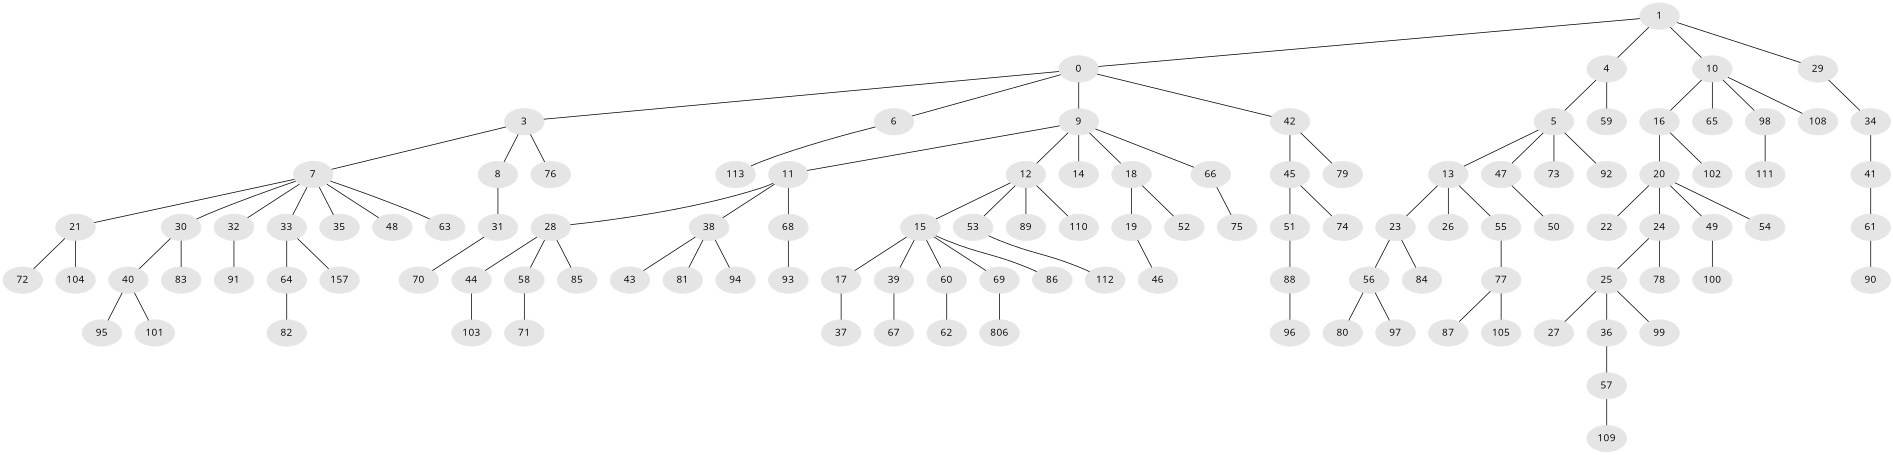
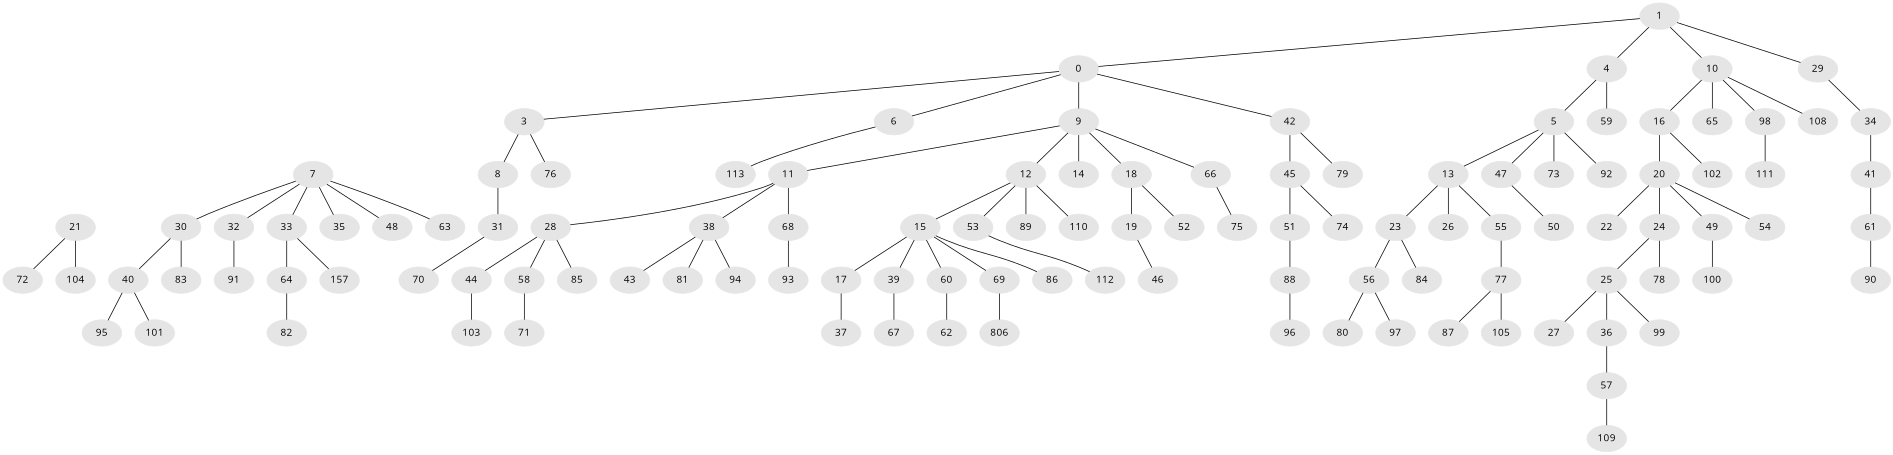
(419, 148) -> none
(194, 201) -> none
